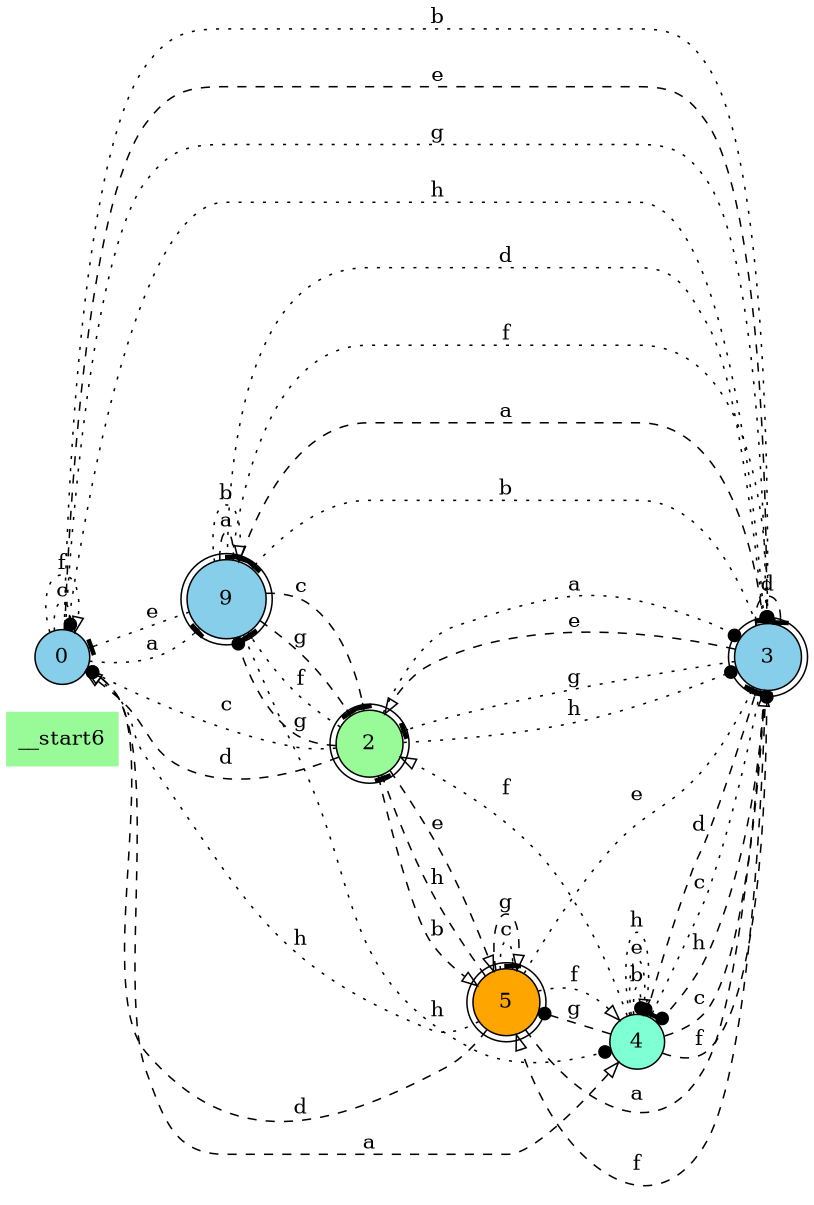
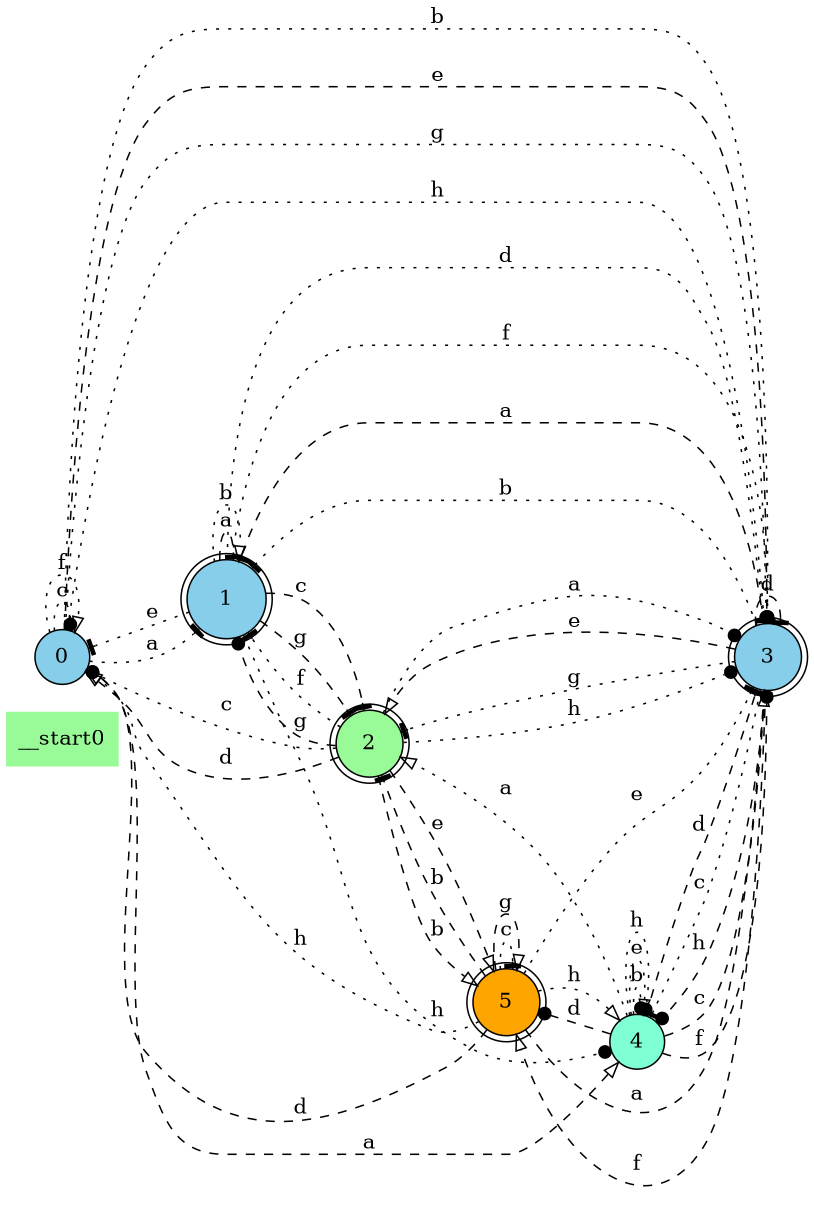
(227, 599) -> (227, 599)
(62, 739) -> (62, 739)
(506, 789) -> (506, 789)
(438, 878) -> (438, 878)
(575, 976) -> (575, 976)
(575, 1009) -> (575, 1009)
